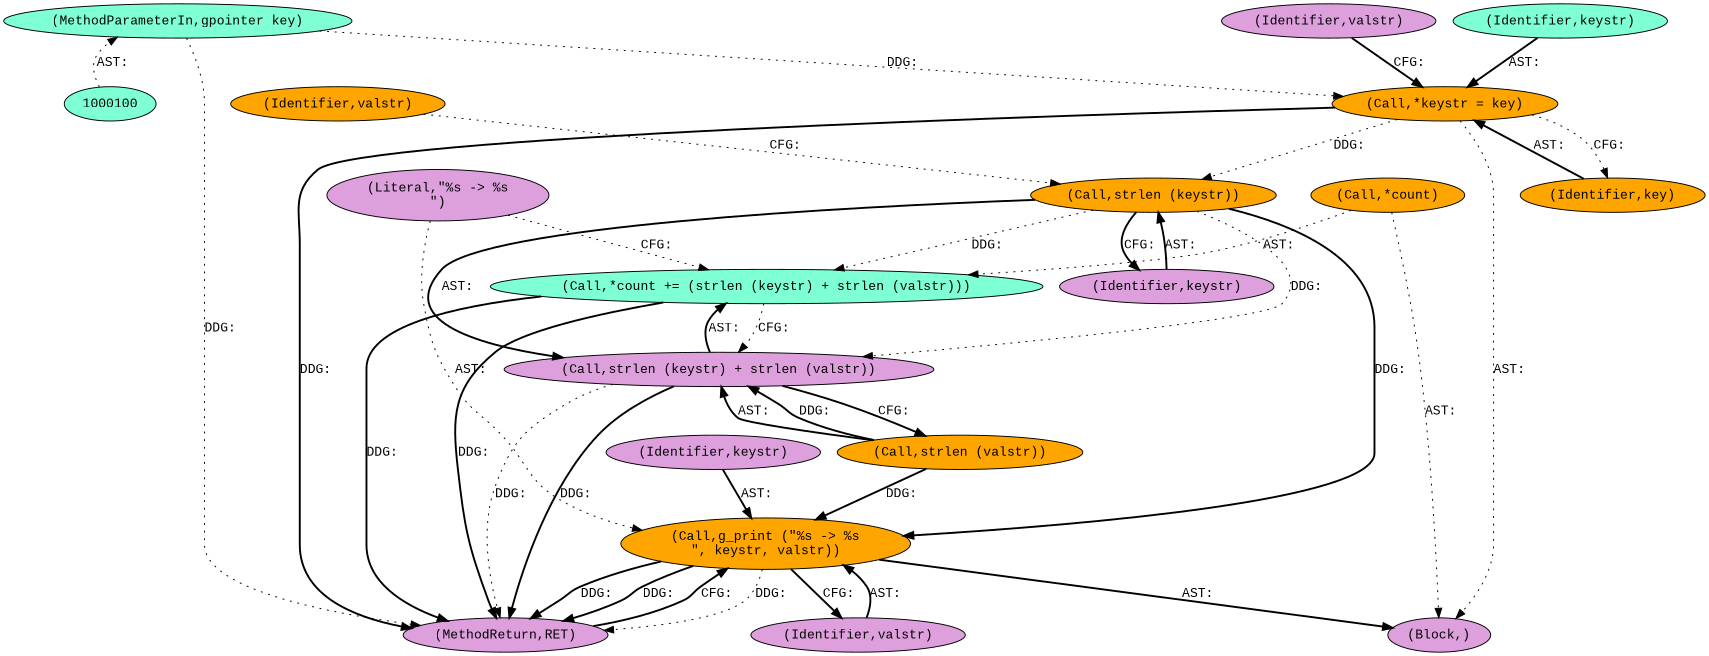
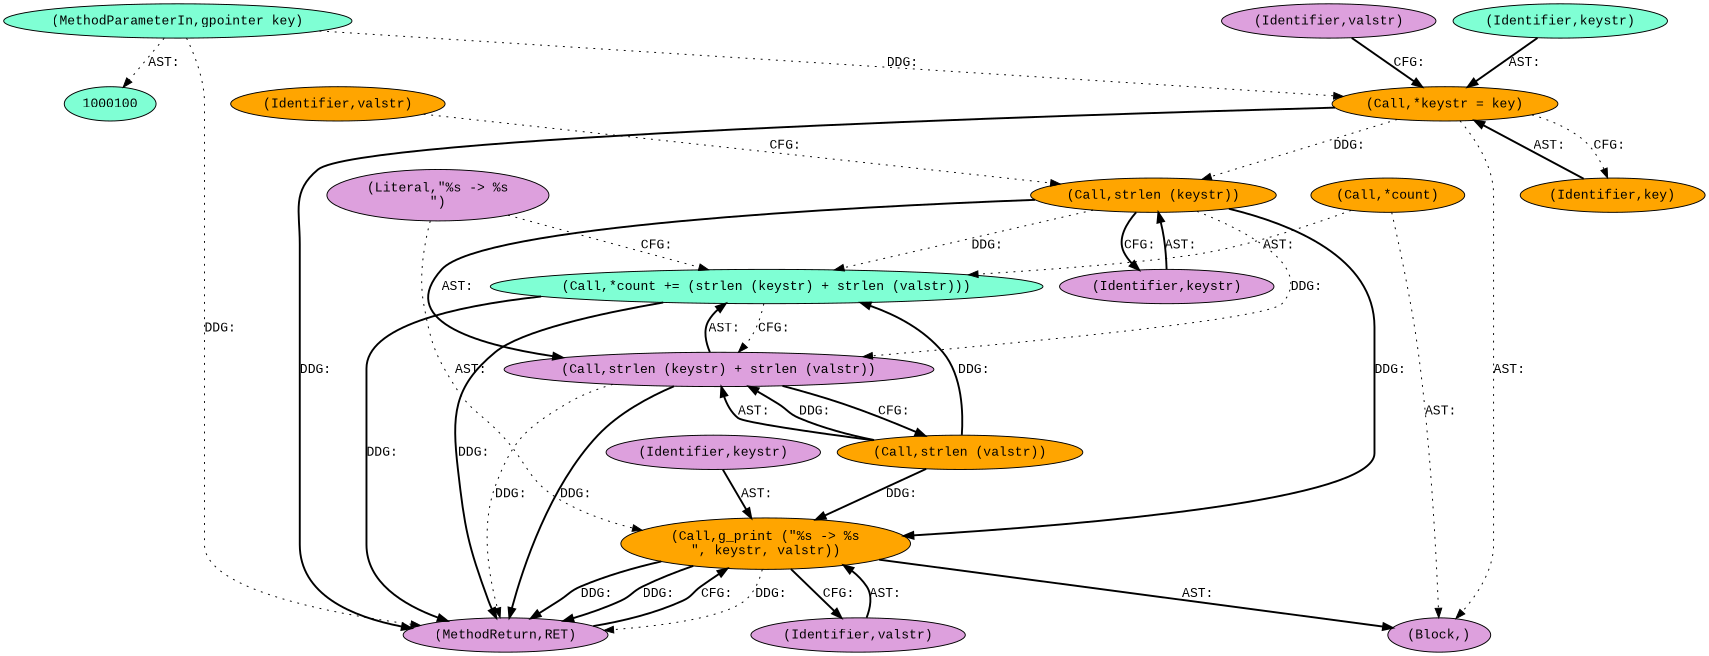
(94, 62) -> (147, 59)
none -> (945, 356)
